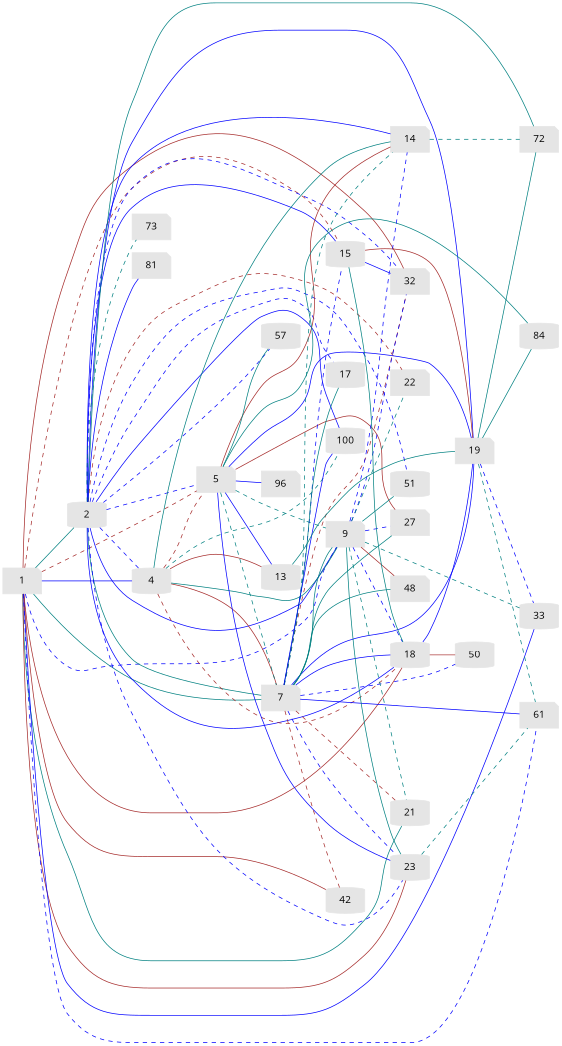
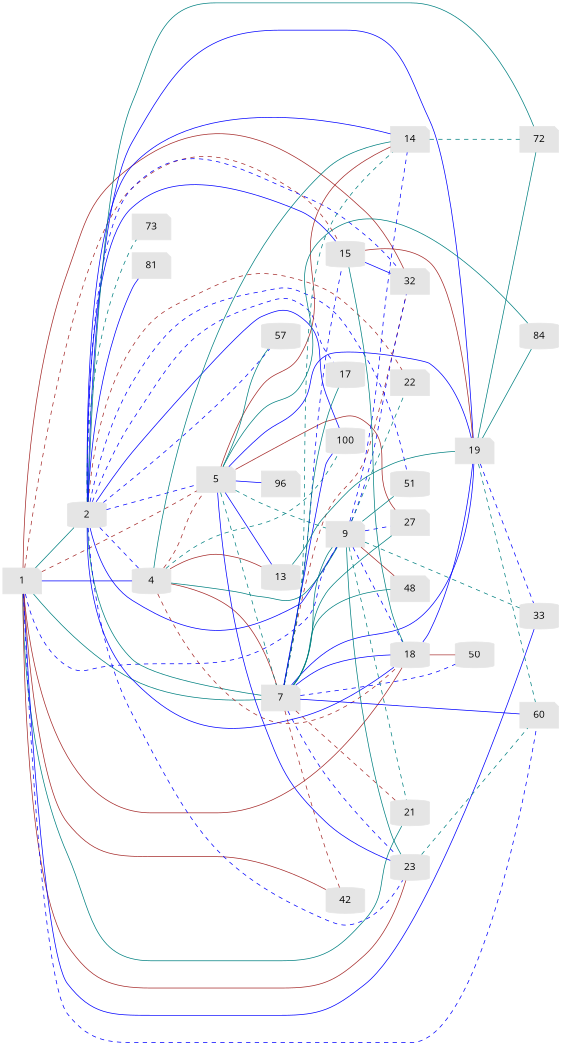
(539, 715) -> (539, 715)
